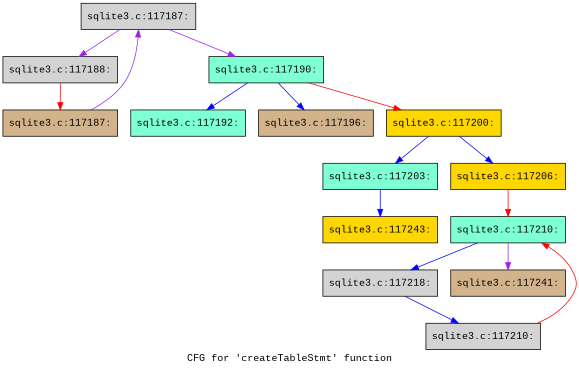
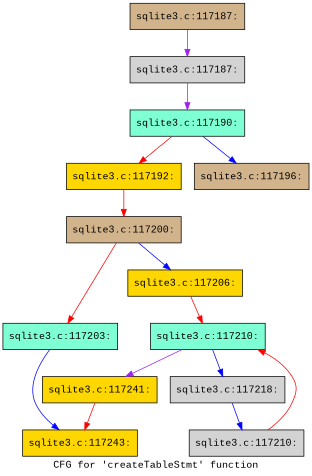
(60, 70) -> none
(230, 94) -> (158, 147)
(351, 95) -> (124, 199)
(188, 123) -> (124, 176)
(444, 123) -> (124, 230)
(415, 147) -> (94, 280)
(508, 283) -> (100, 390)
none -> (91, 413)
